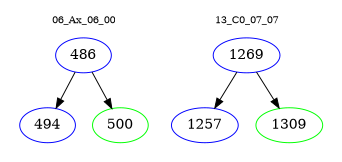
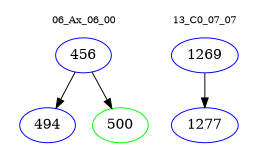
(83, 55) -> (83, 55)
(205, 125) -> (205, 125)
(289, 125) -> none
